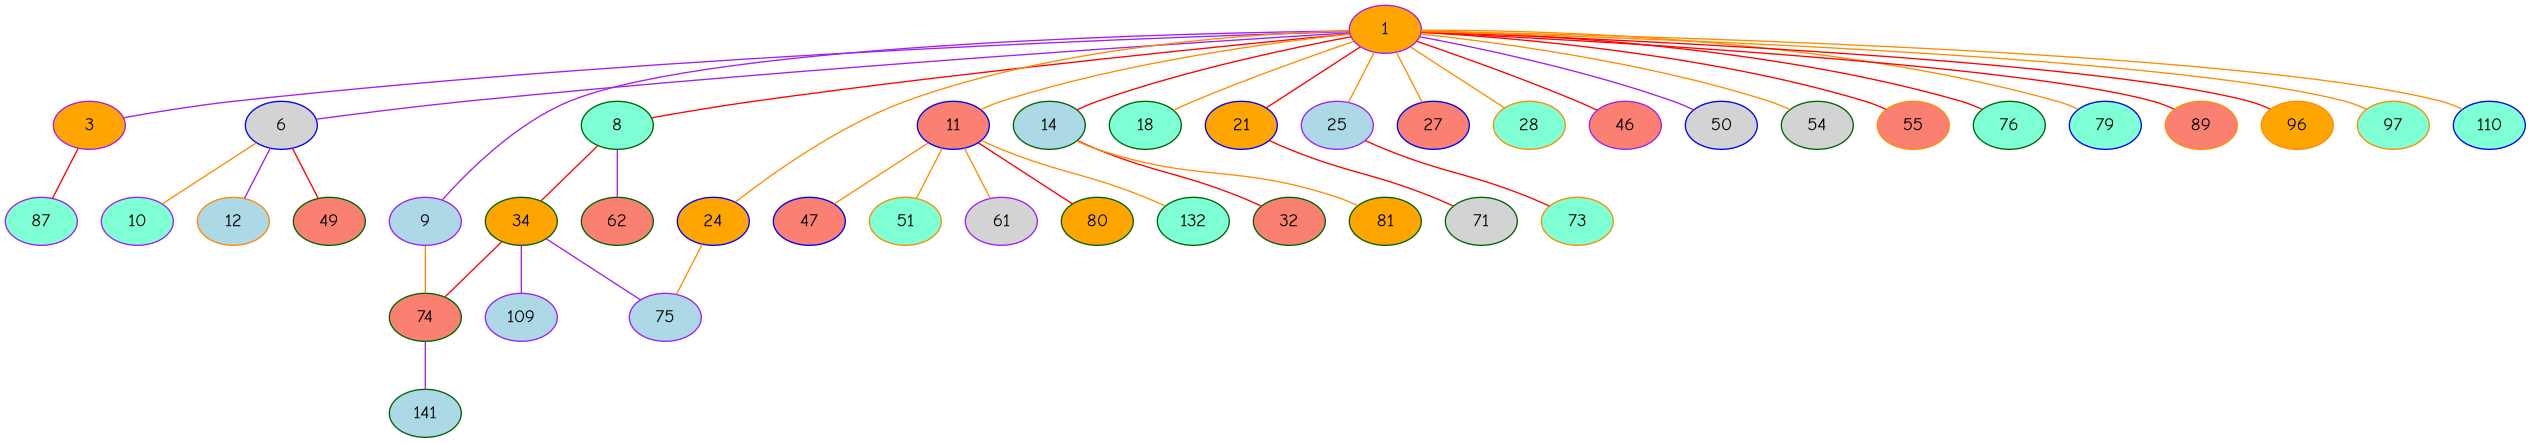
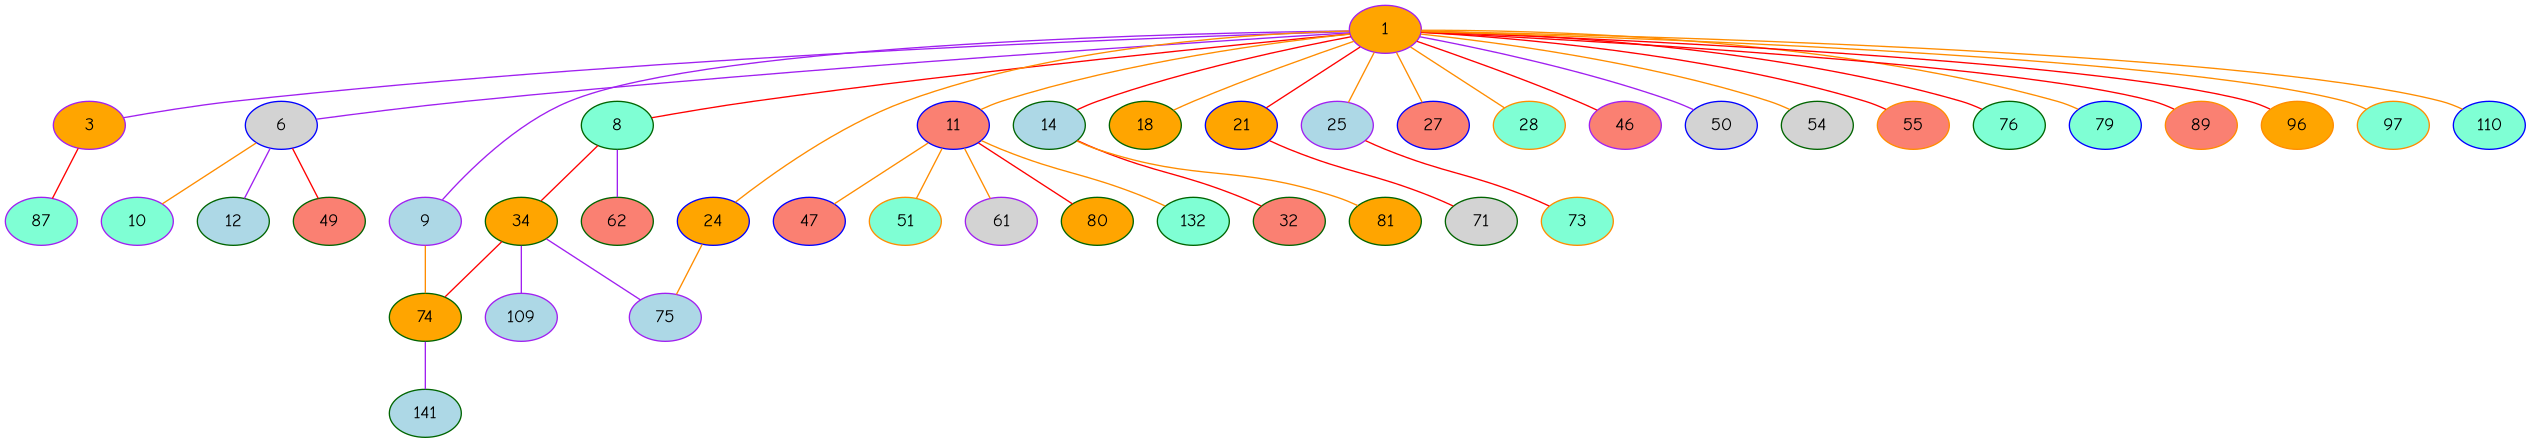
(1145, 125) -> (1145, 125)
(233, 221) -> (233, 221)
(425, 317) -> (425, 317)
